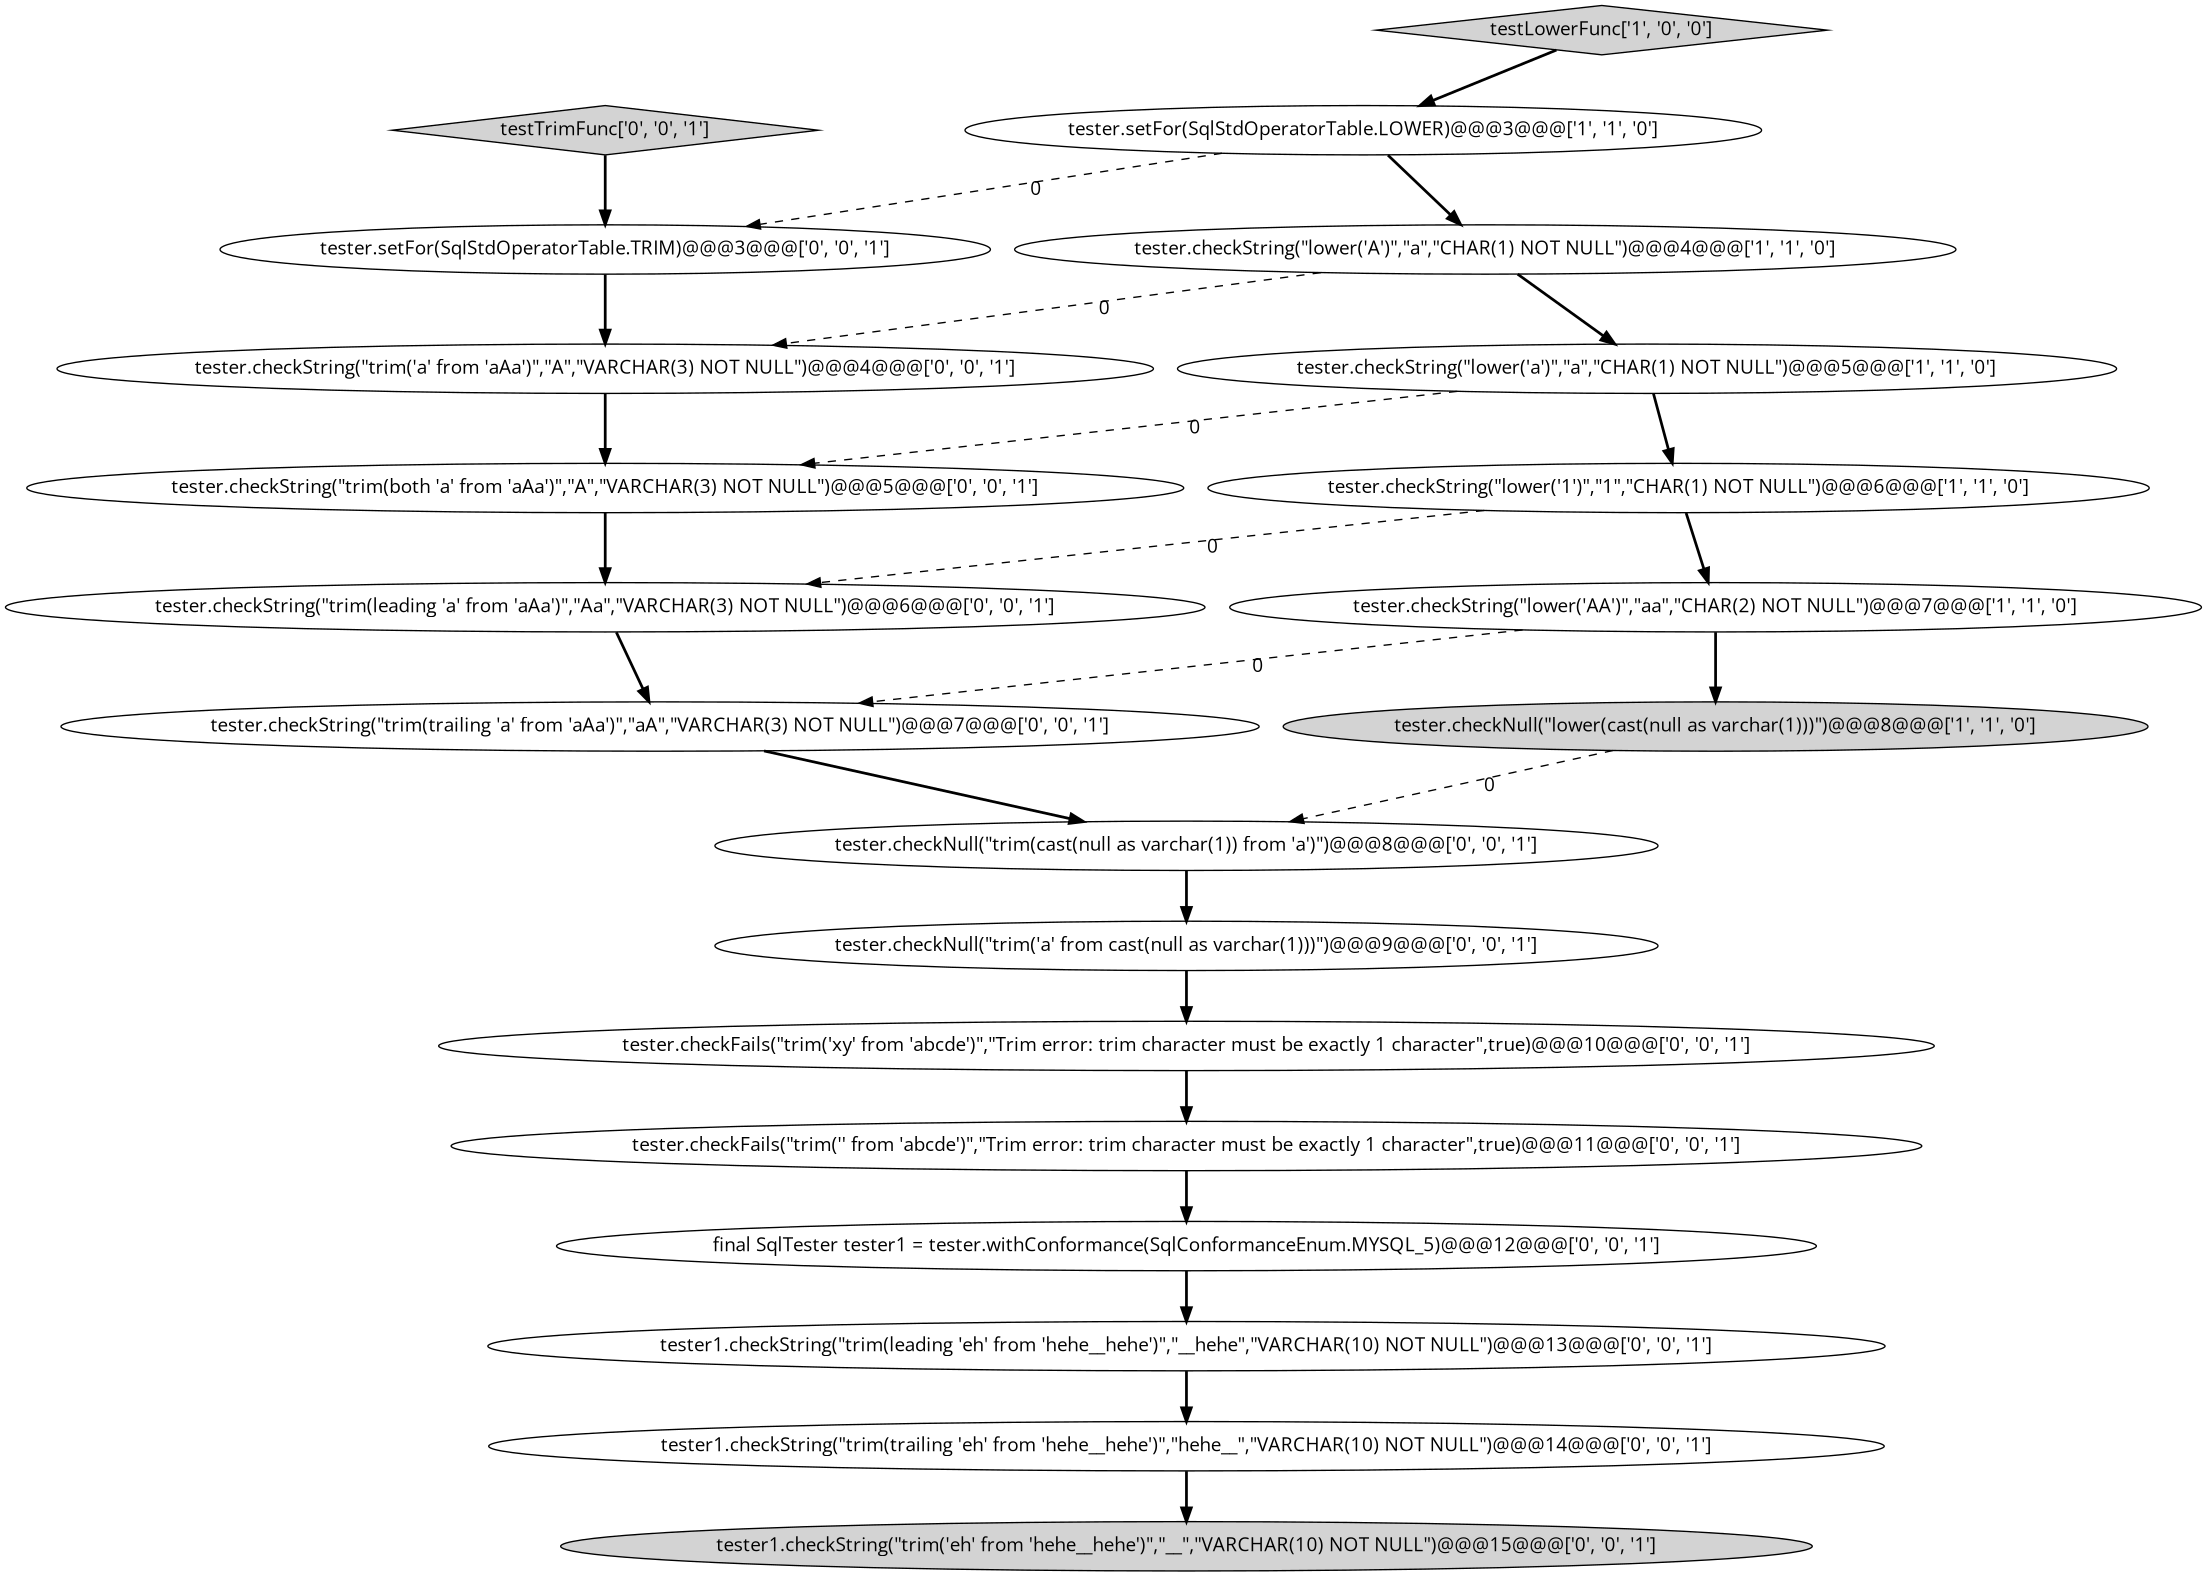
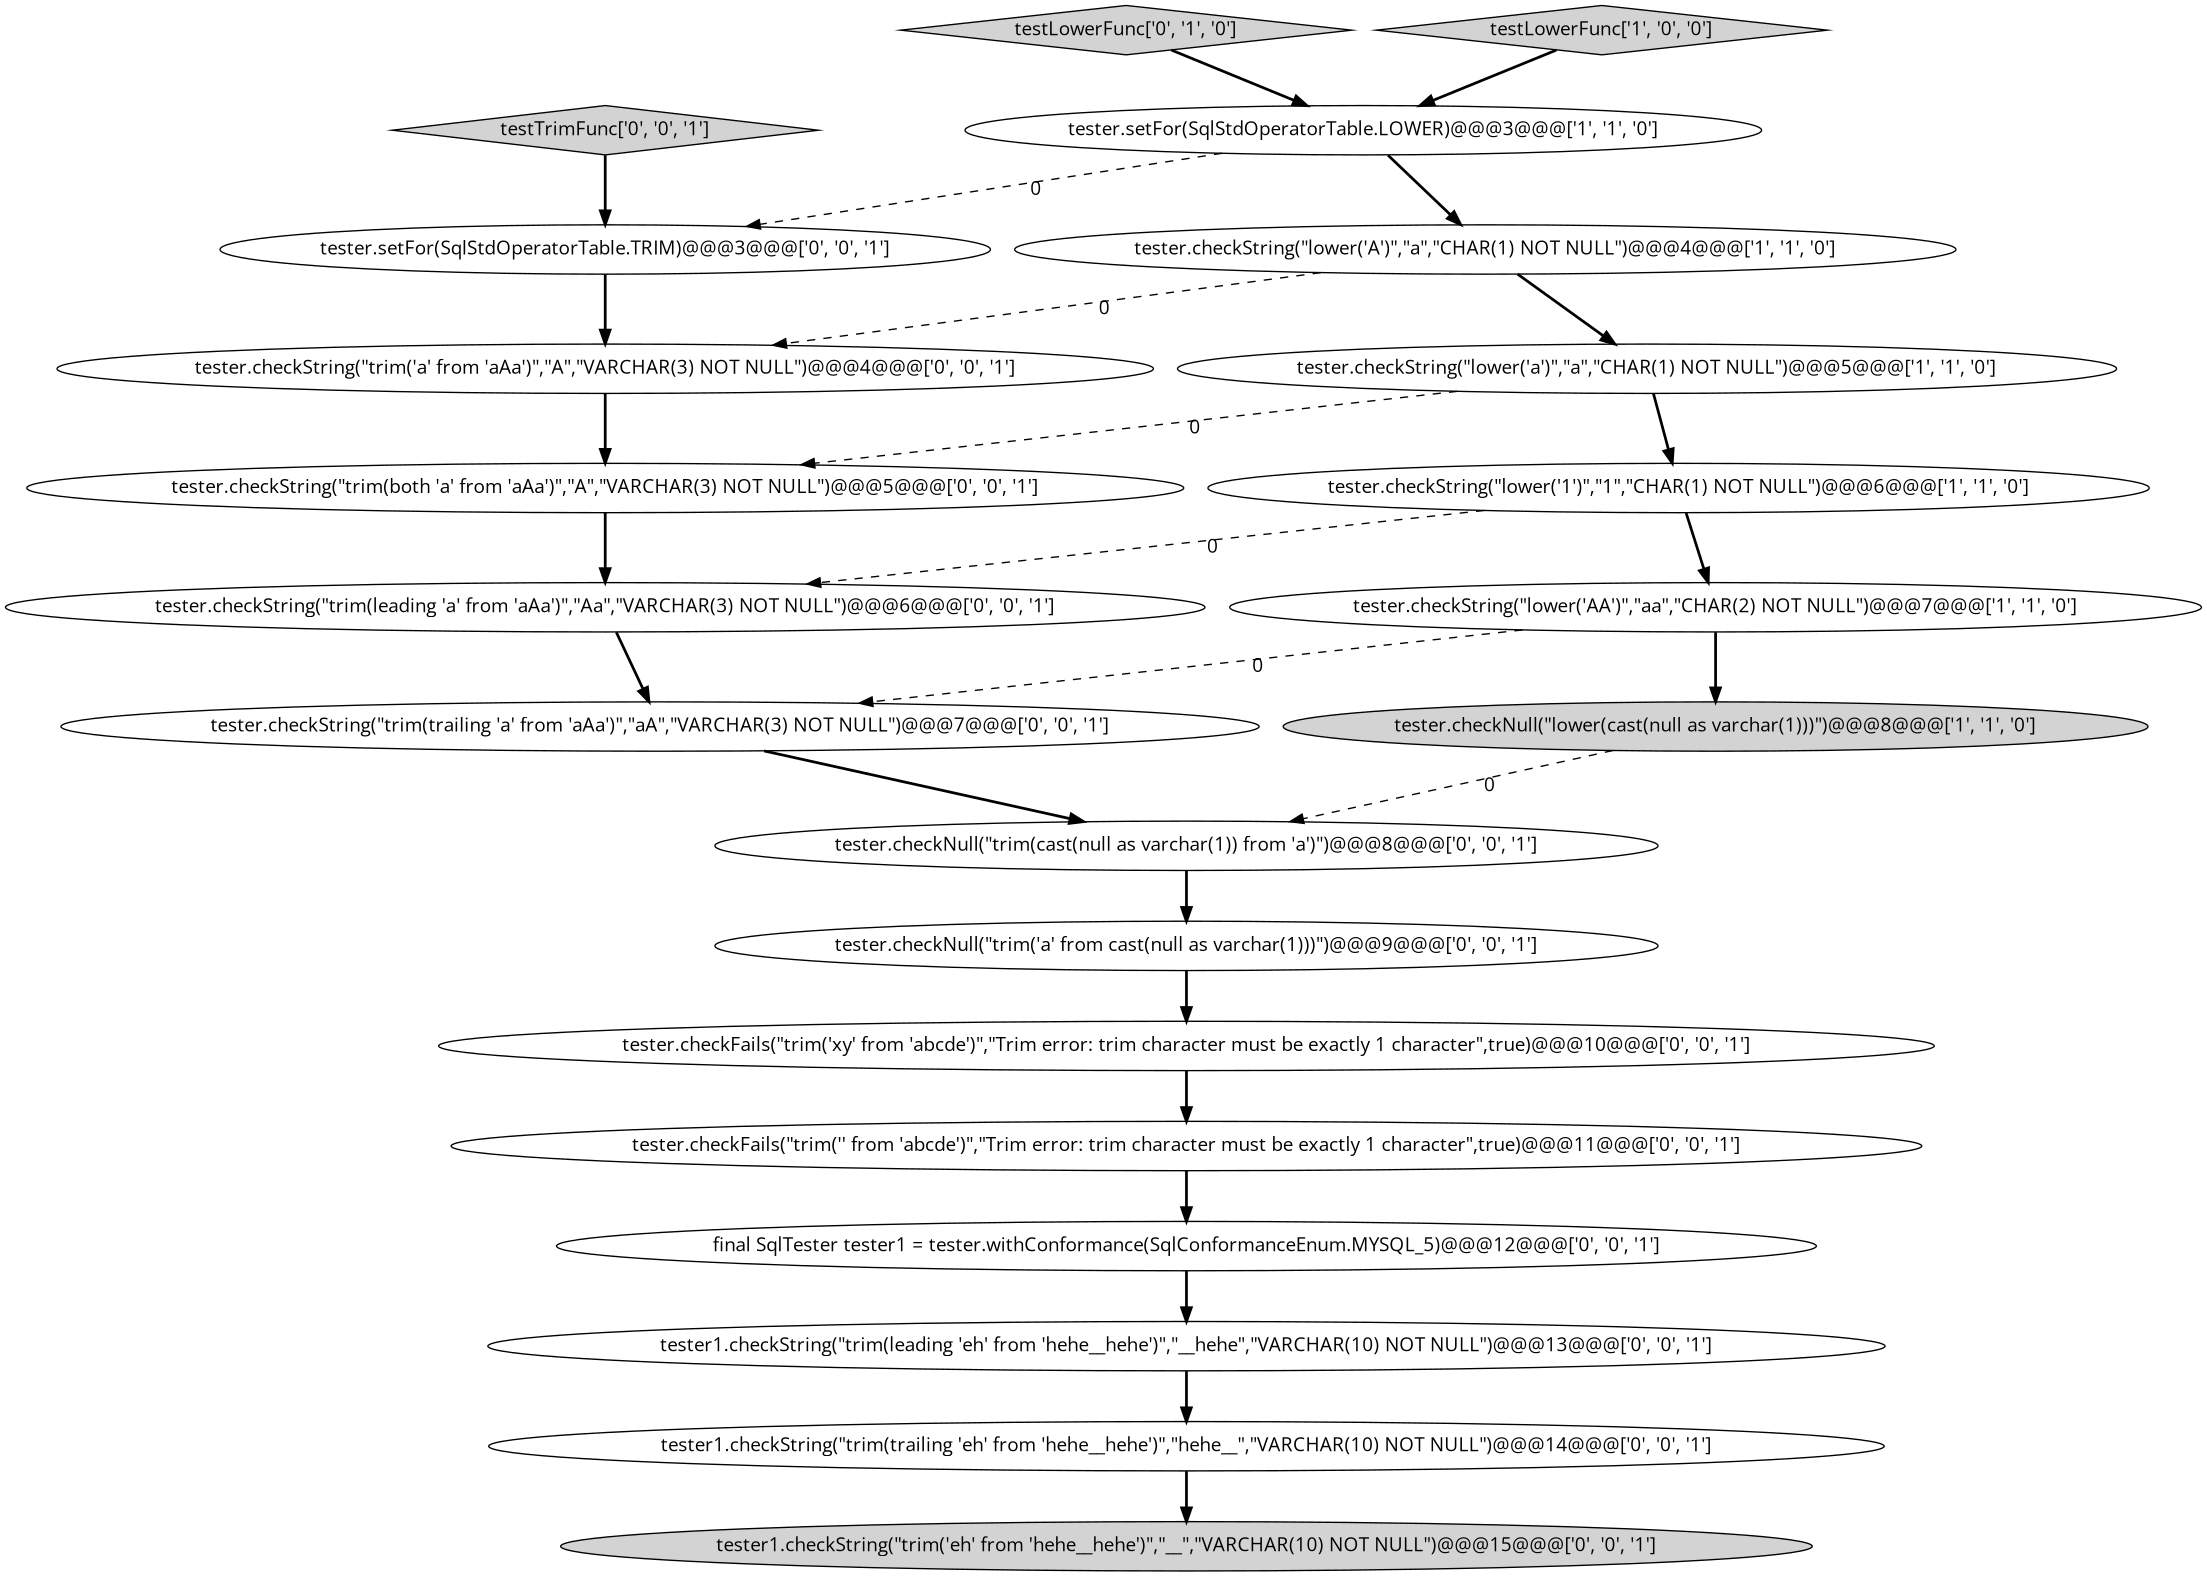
none -> (1126, 30)
